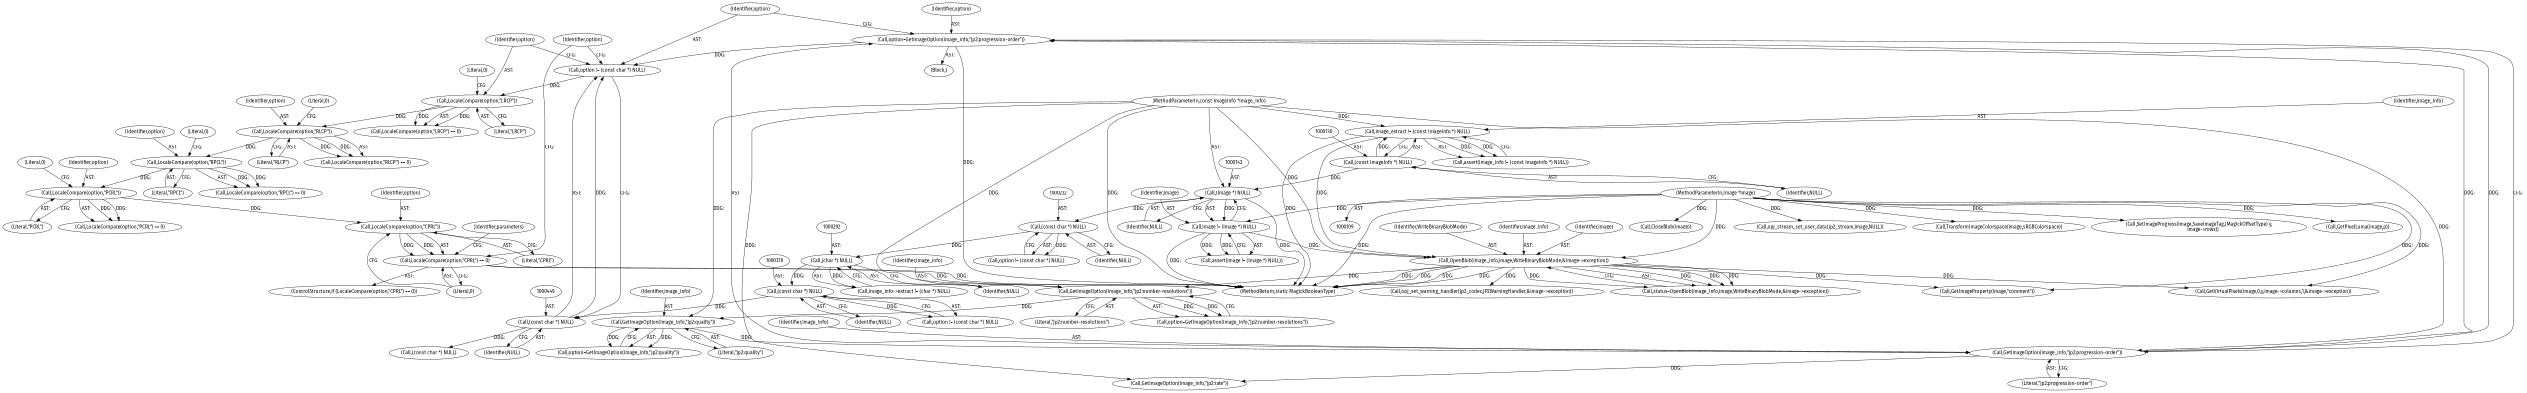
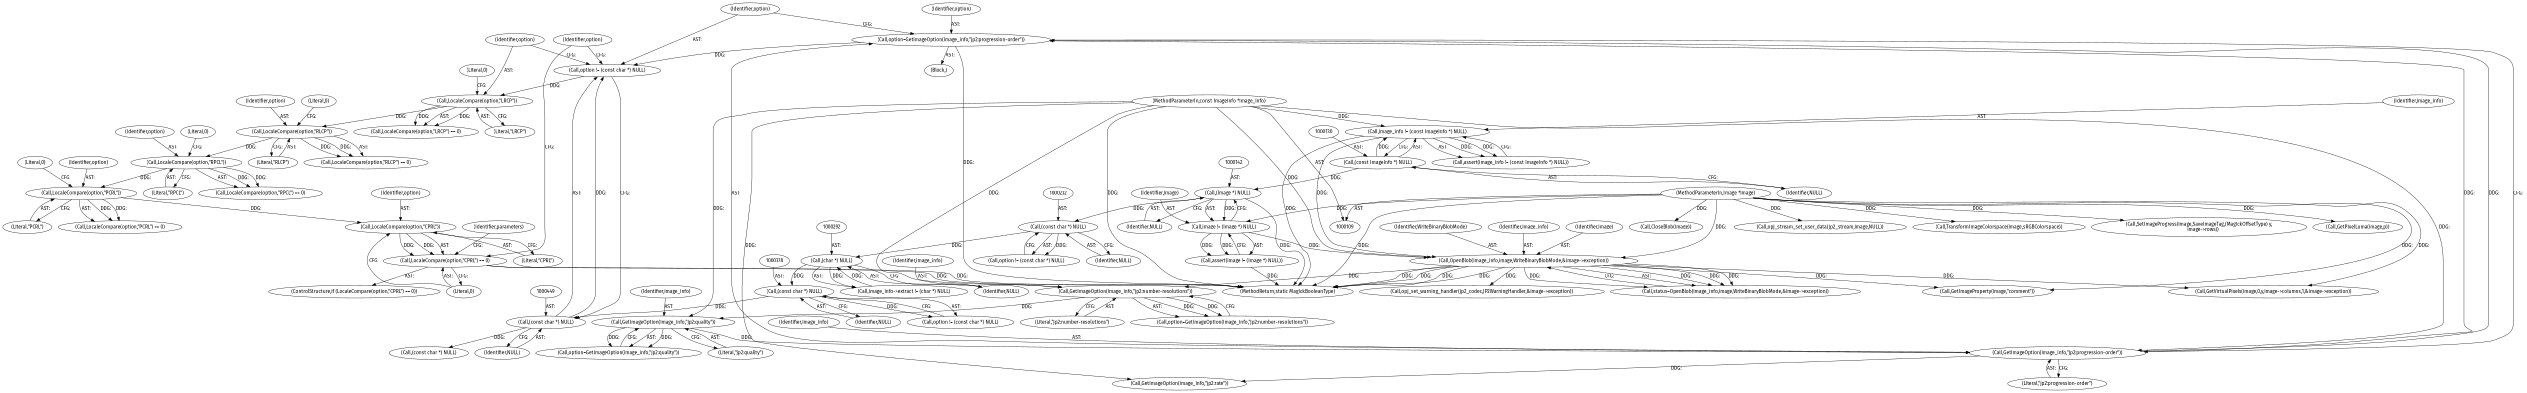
(1417, 132) -> (1417, 132)
(1211, 147) -> (1303, 153)
(1174, 271) -> (1263, 275)
(858, 276) -> (858, 276)
